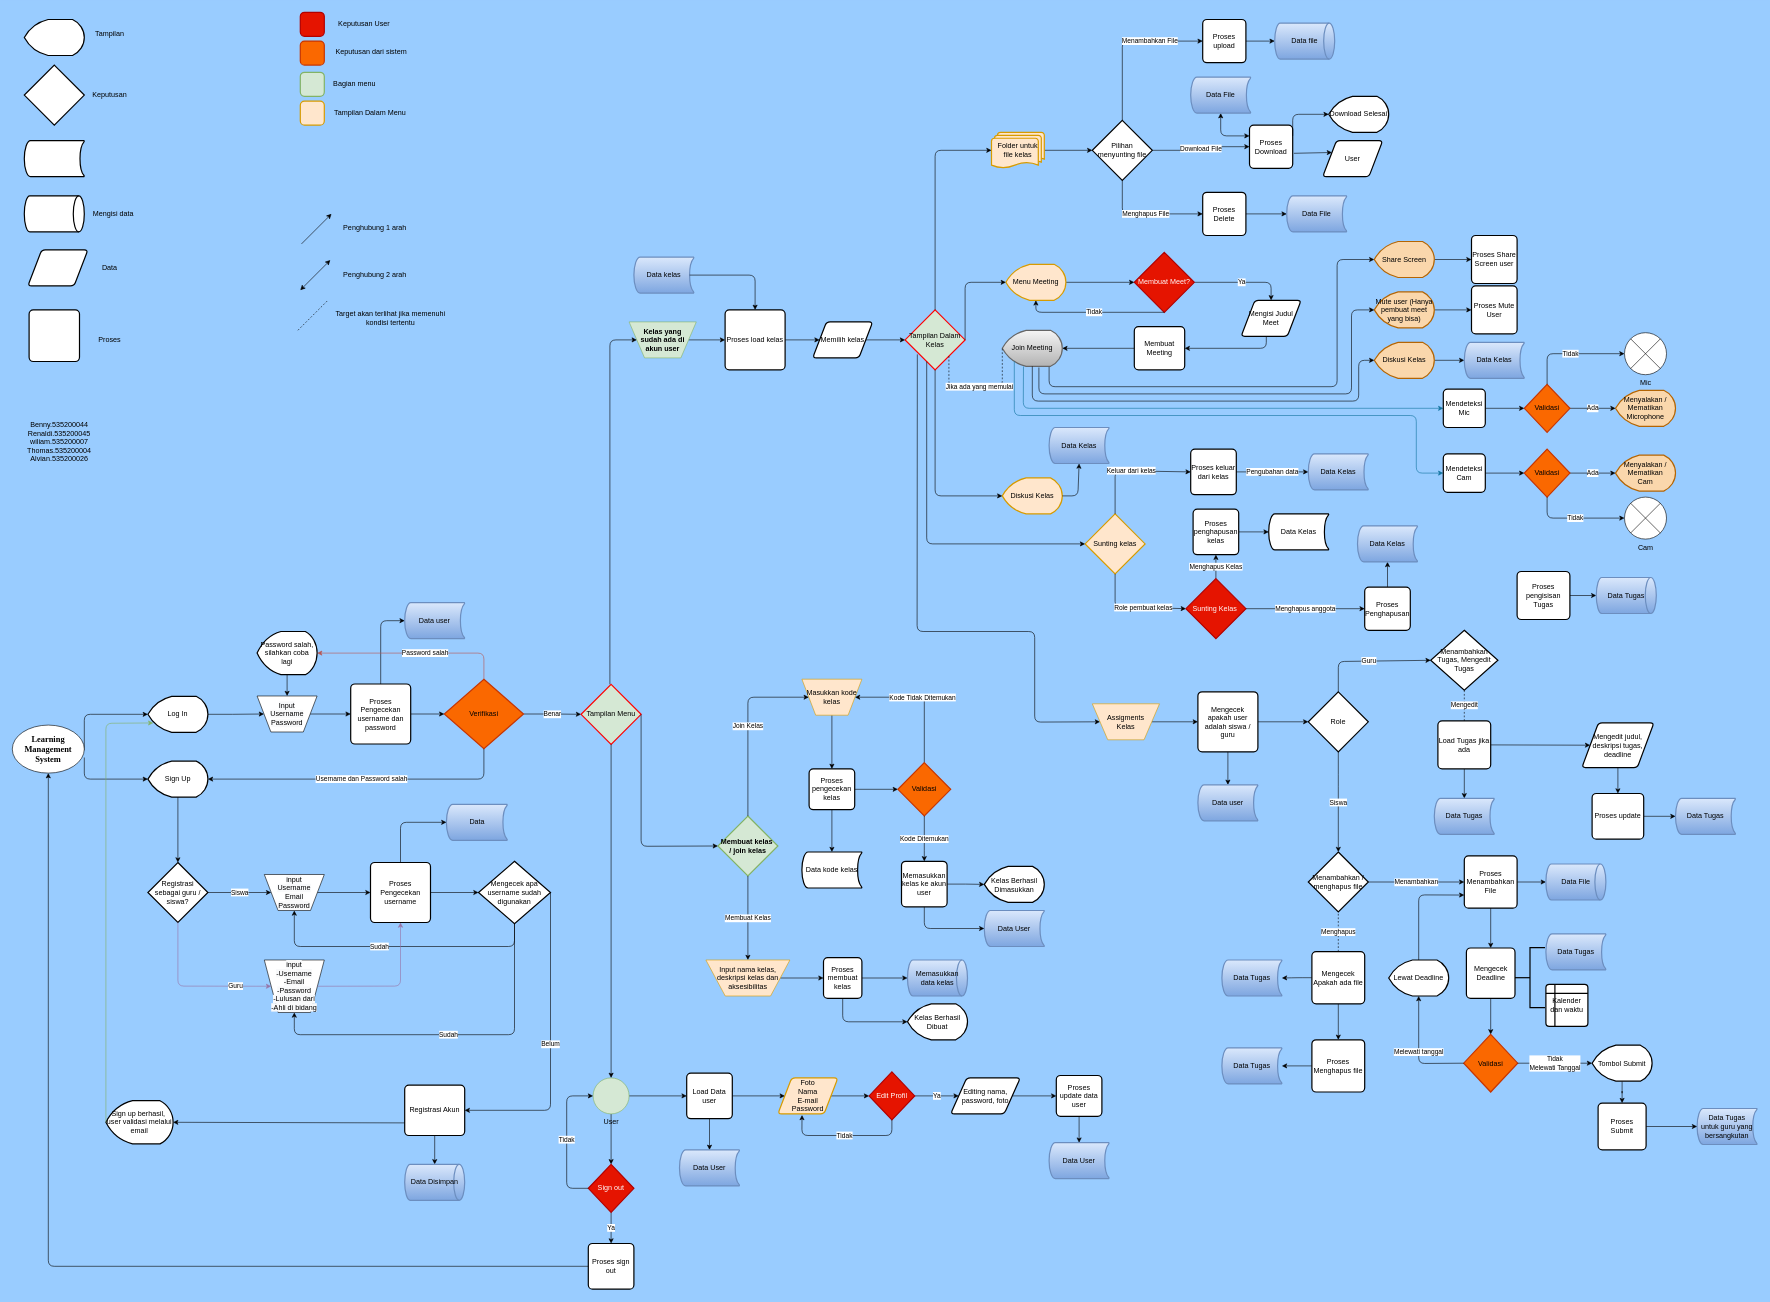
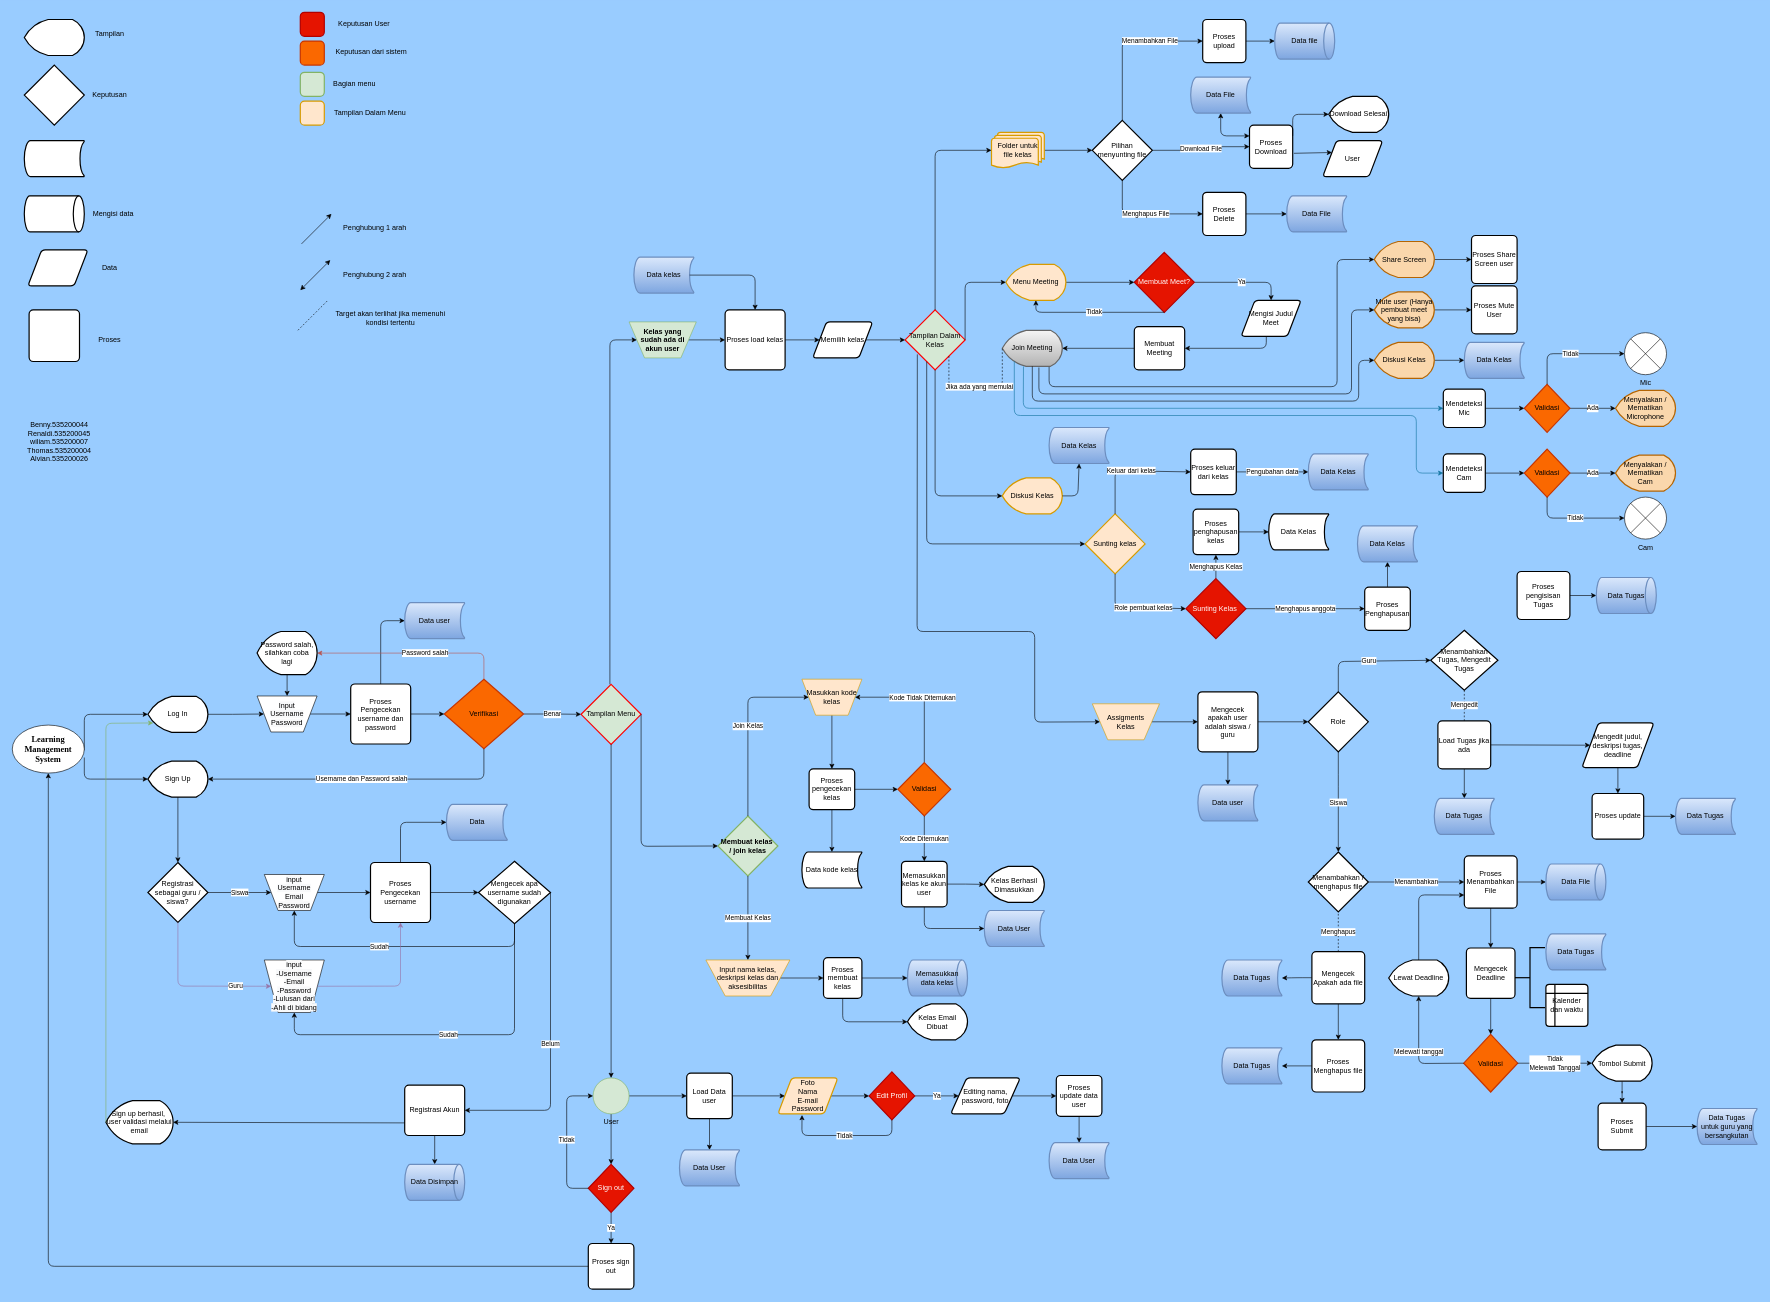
(938, 1022) -> (938, 1022)
